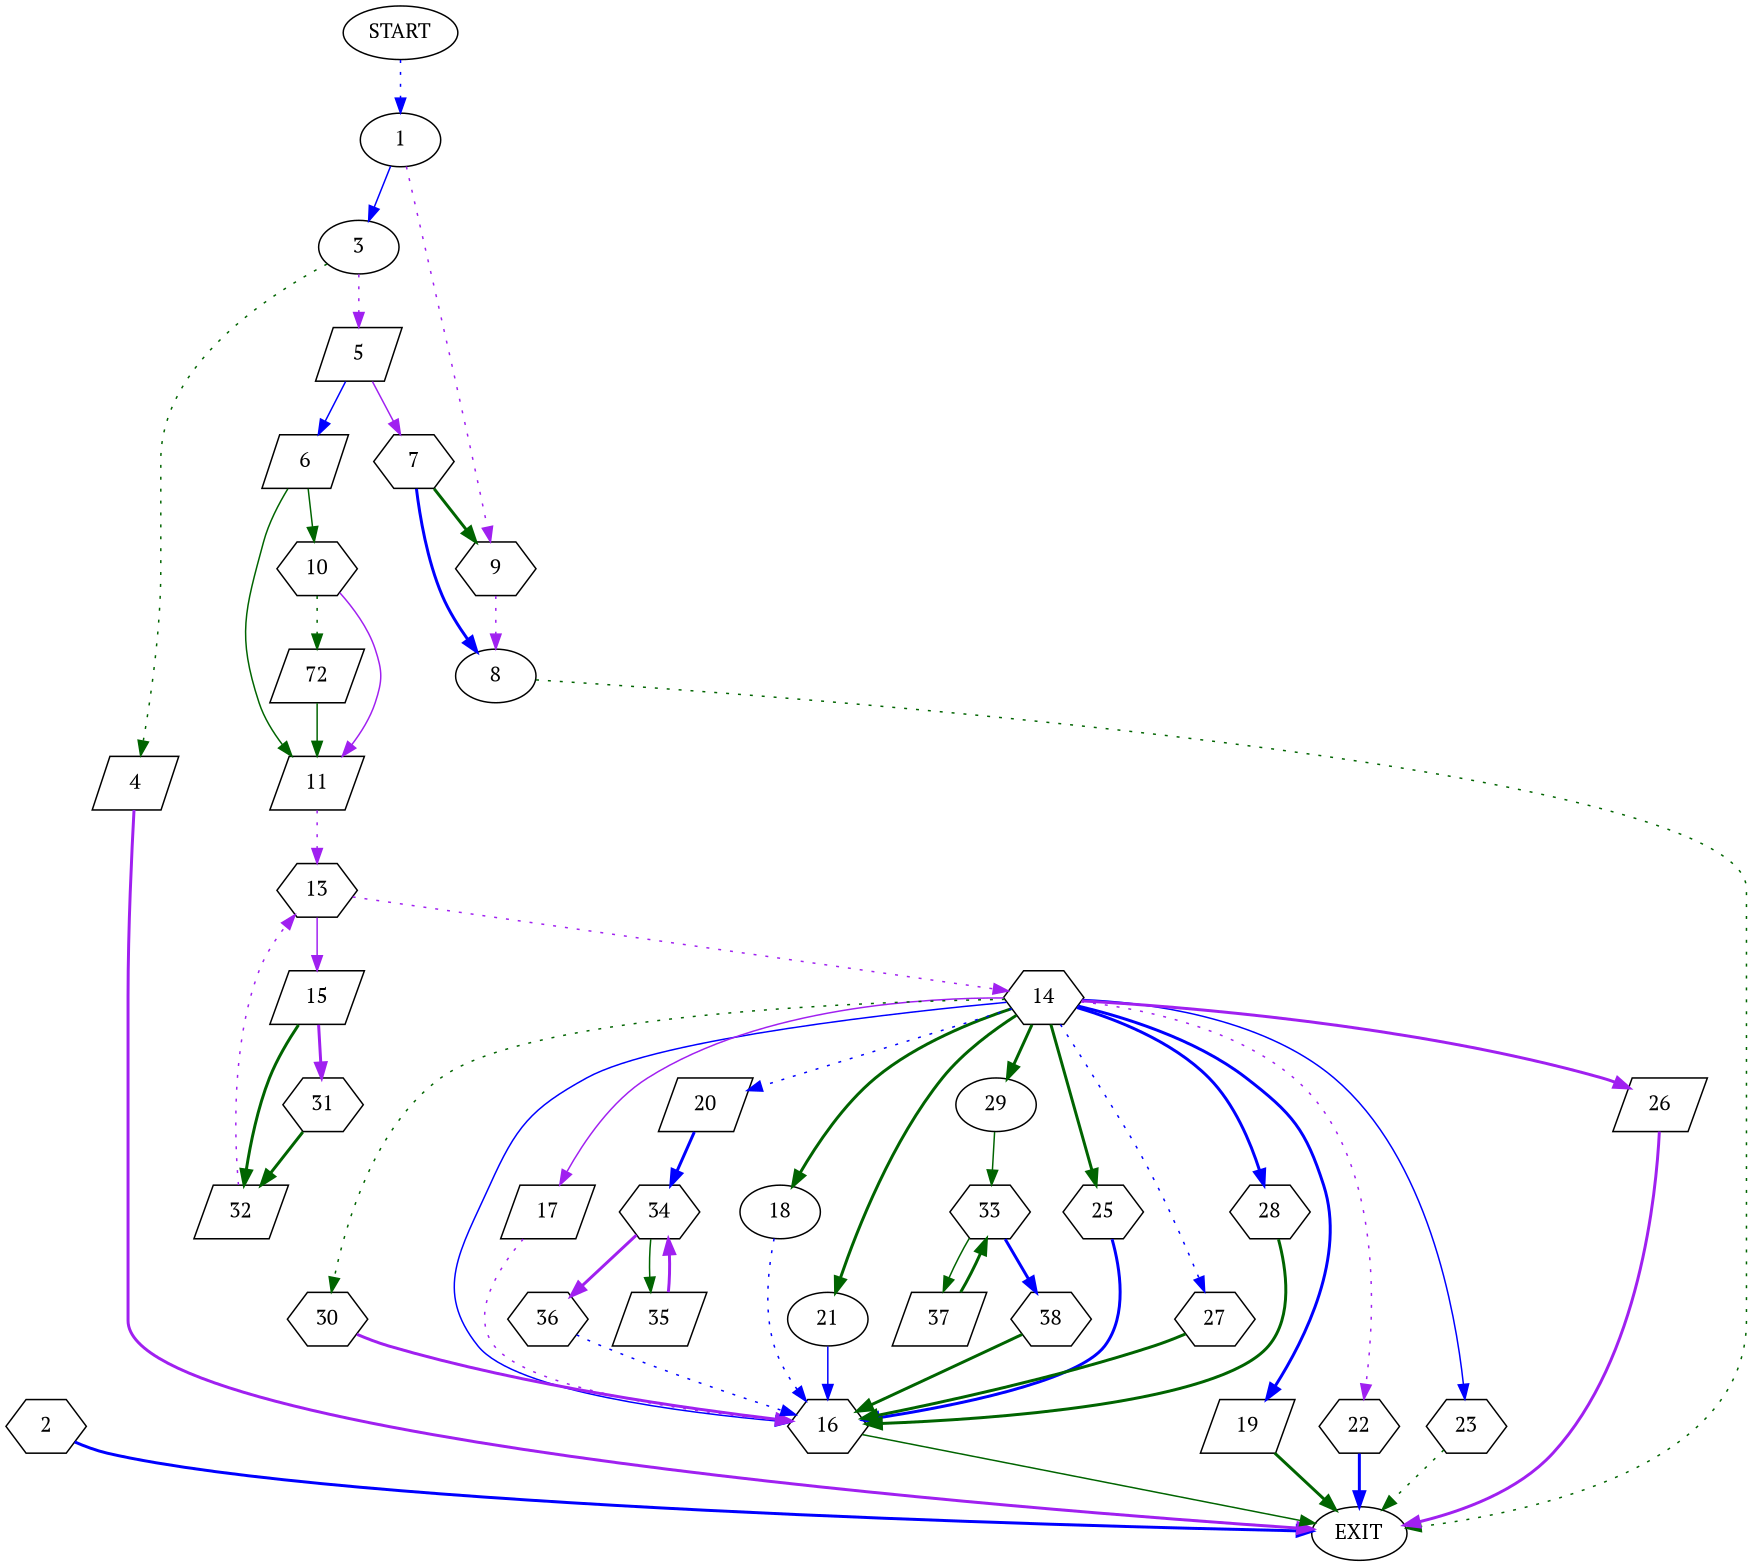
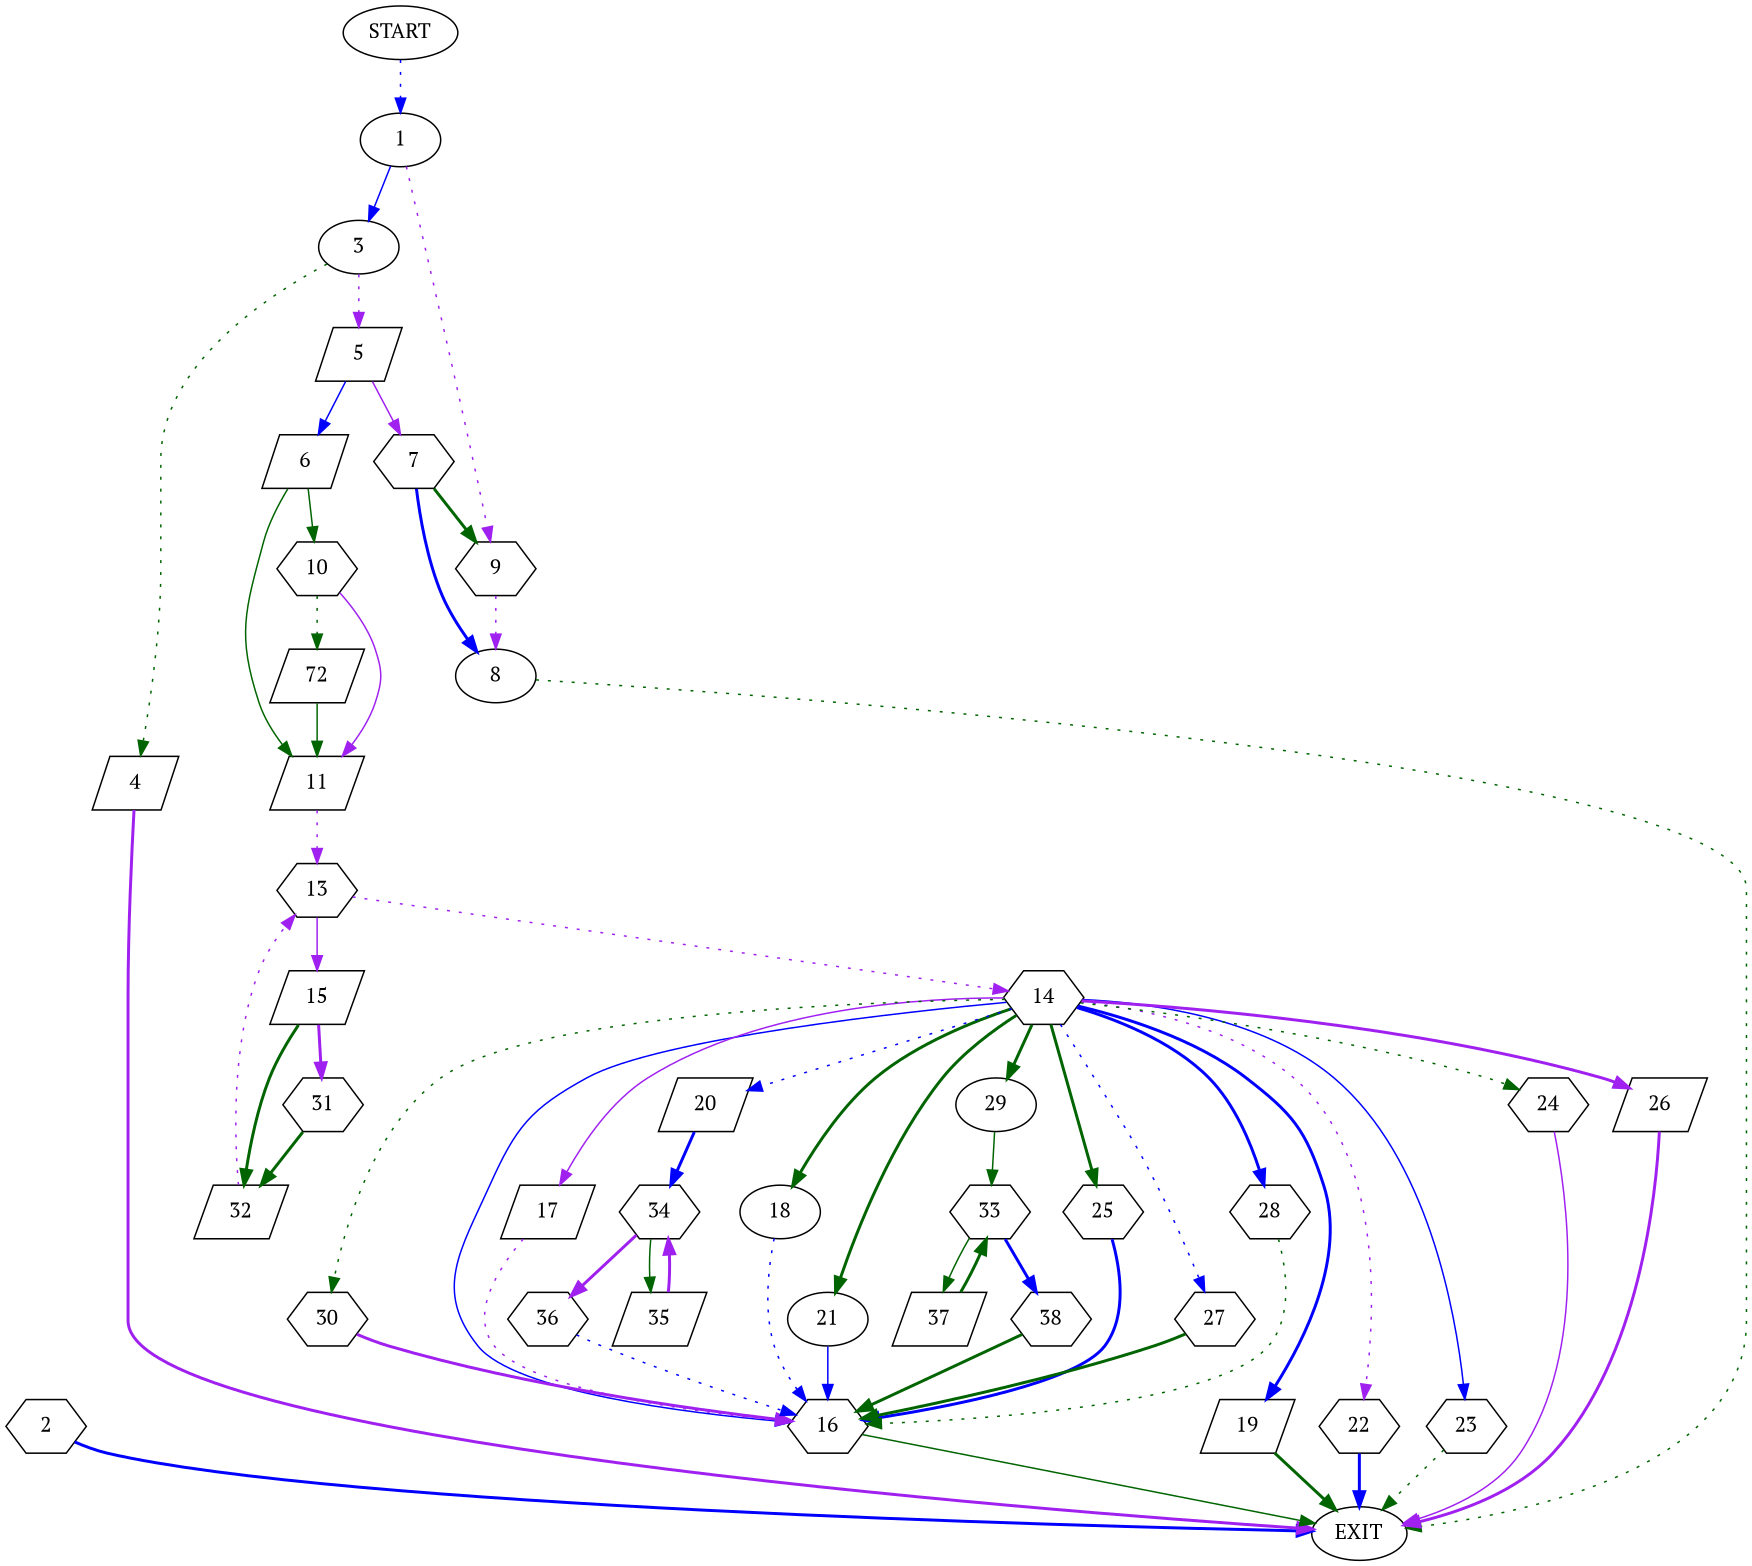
none -> (1548, 1105)
(1136, 1398) -> (1136, 1398)
